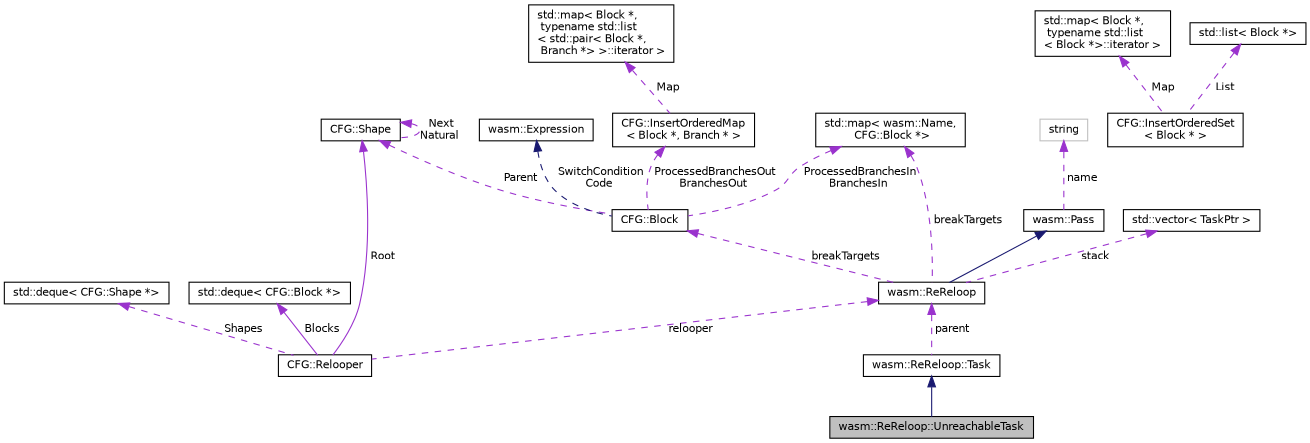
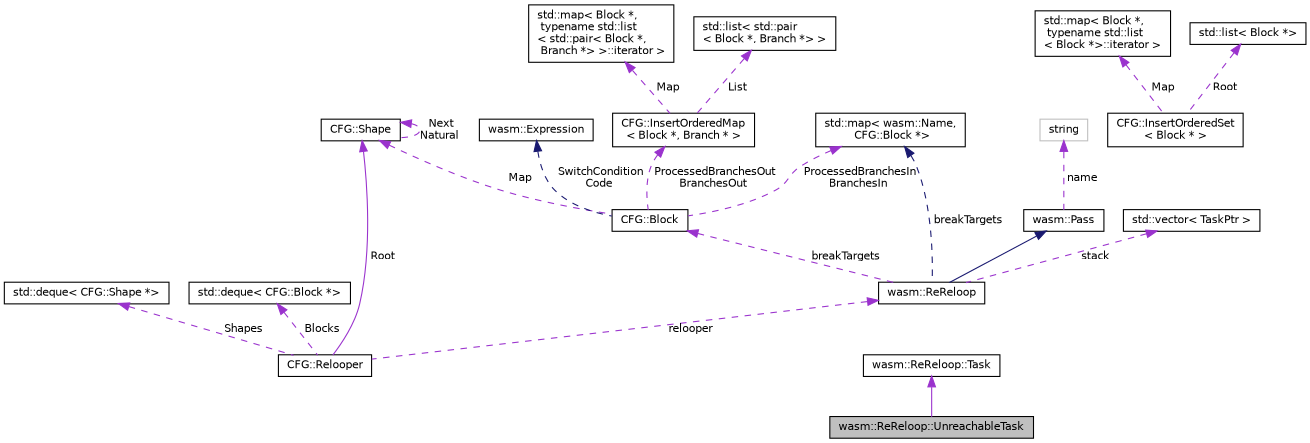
none -> (765, 34)
(1224, 88) -> (1224, 88)
(519, 178) -> (519, 178)
(929, 218) -> (929, 218)
(301, 334) -> (301, 334)
(932, 335) -> none
(932, 402) -> (932, 402)
